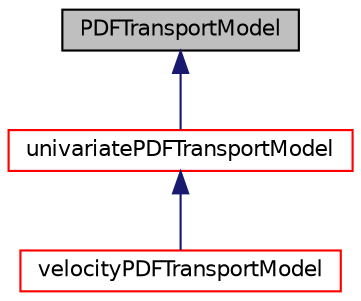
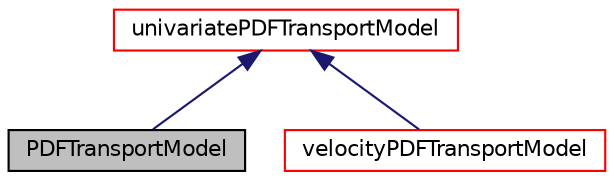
(181, 102) -> (198, 97)
